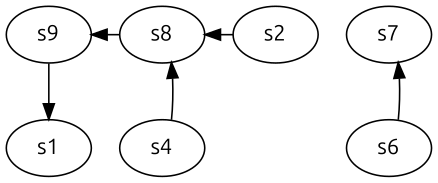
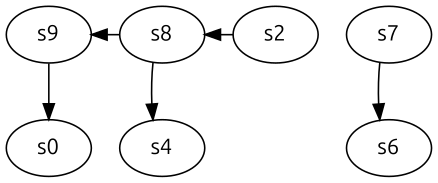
(173, 99) -> (152, 83)
(400, 99) -> (379, 83)
(49, 148) -> (49, 148)
